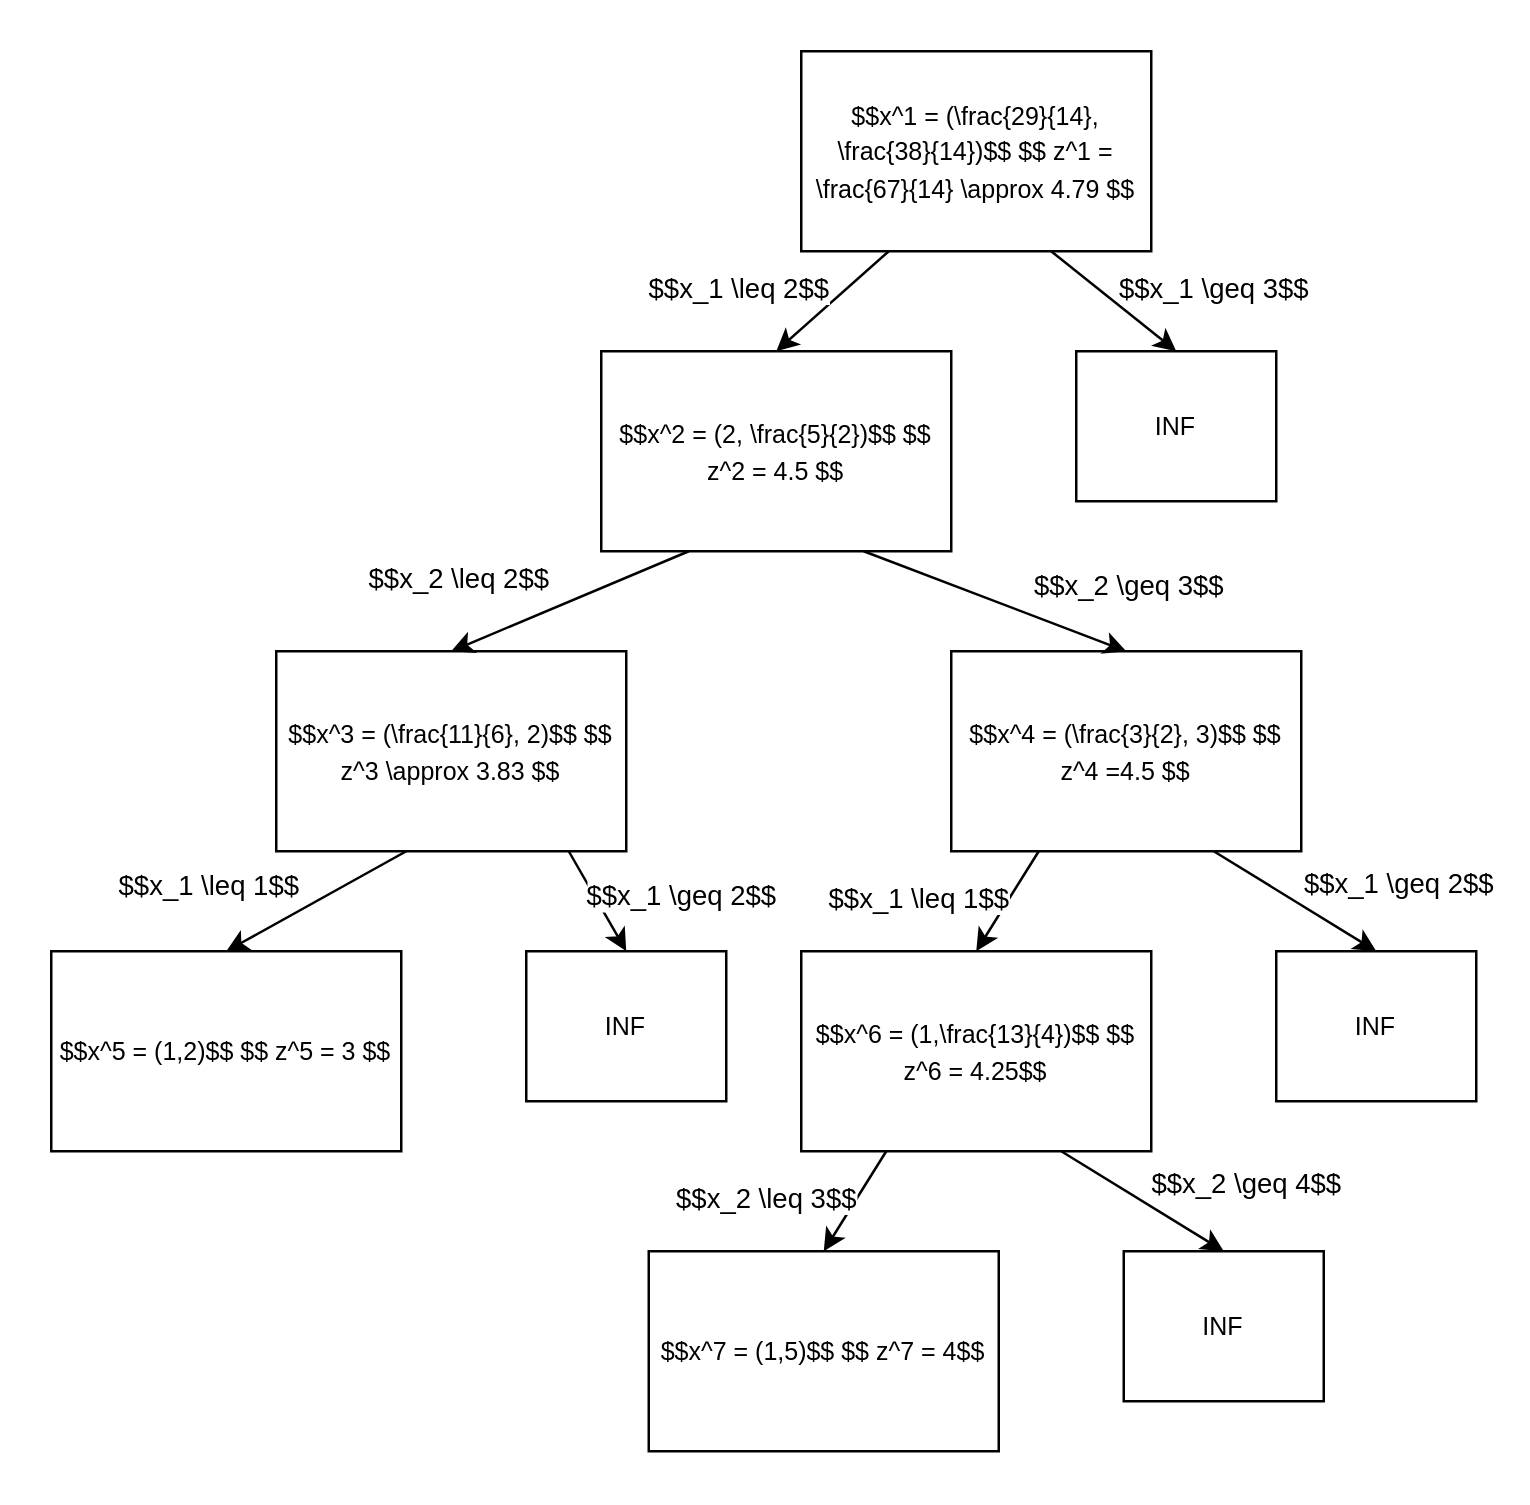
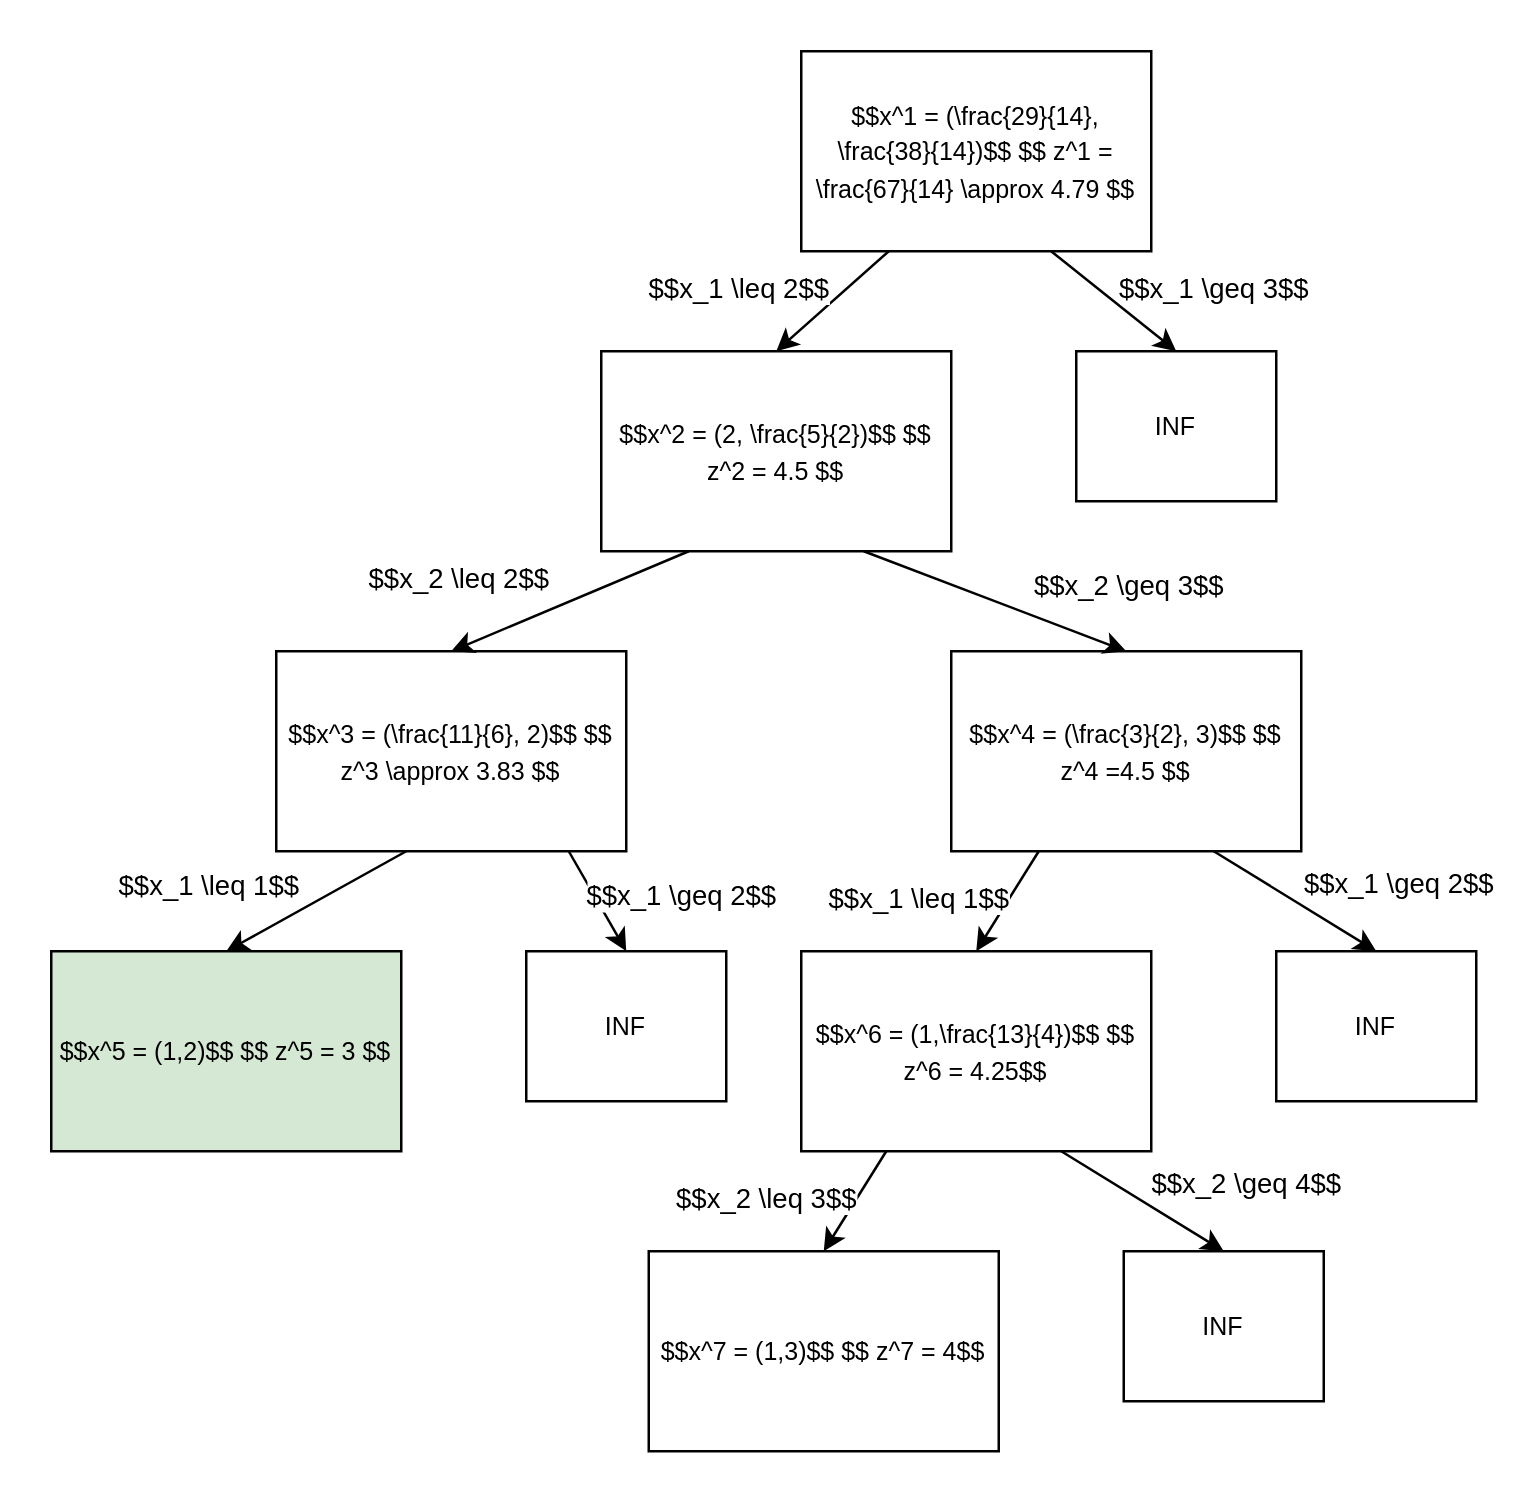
(226, 1051) -> (226, 1051)
(824, 1351) -> (824, 1351)
